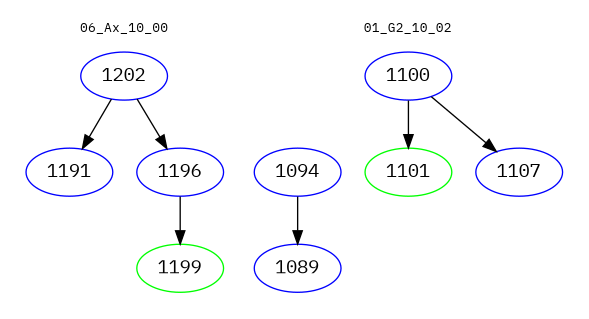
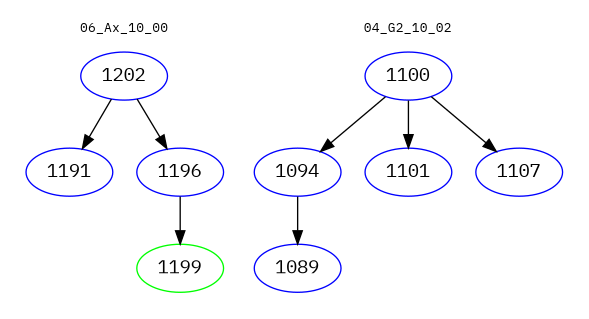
(408, 29) -> (408, 29)
none -> (358, 120)
(408, 172) -> (408, 172)
